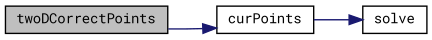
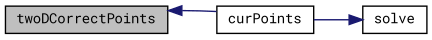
(185, 29) -> (199, 11)
